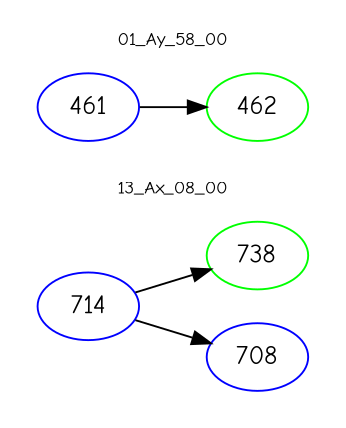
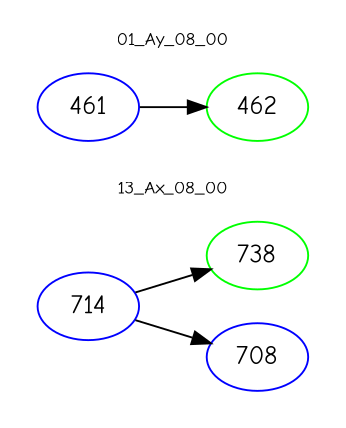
(173, 40) -> (173, 40)
